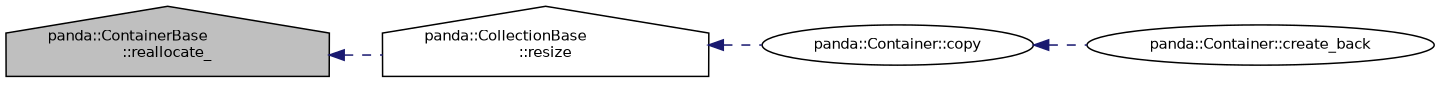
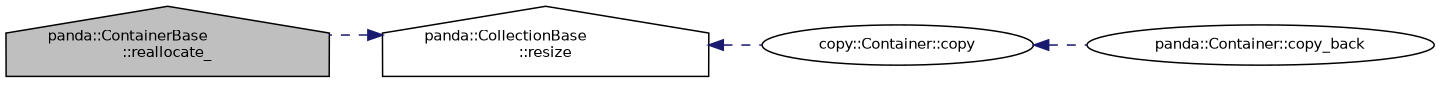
(898, 45) -> (898, 45)
(1261, 45) -> (1261, 45)
(364, 55) -> (349, 35)
